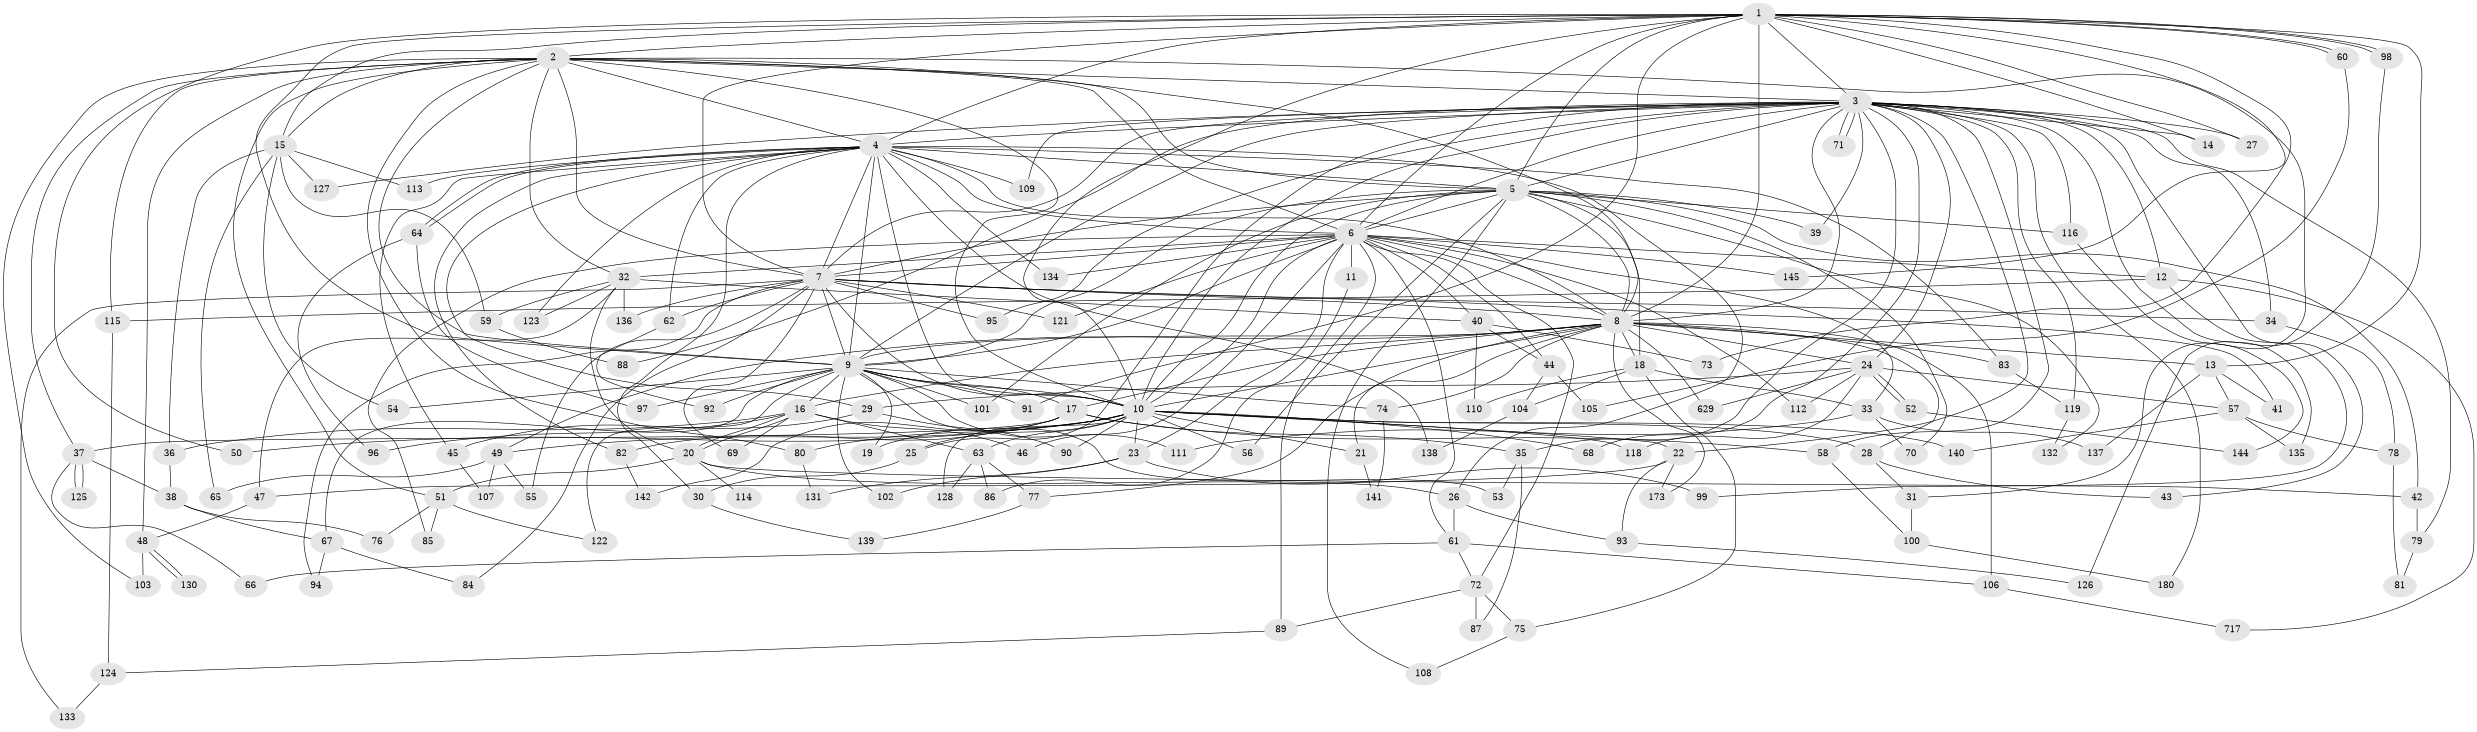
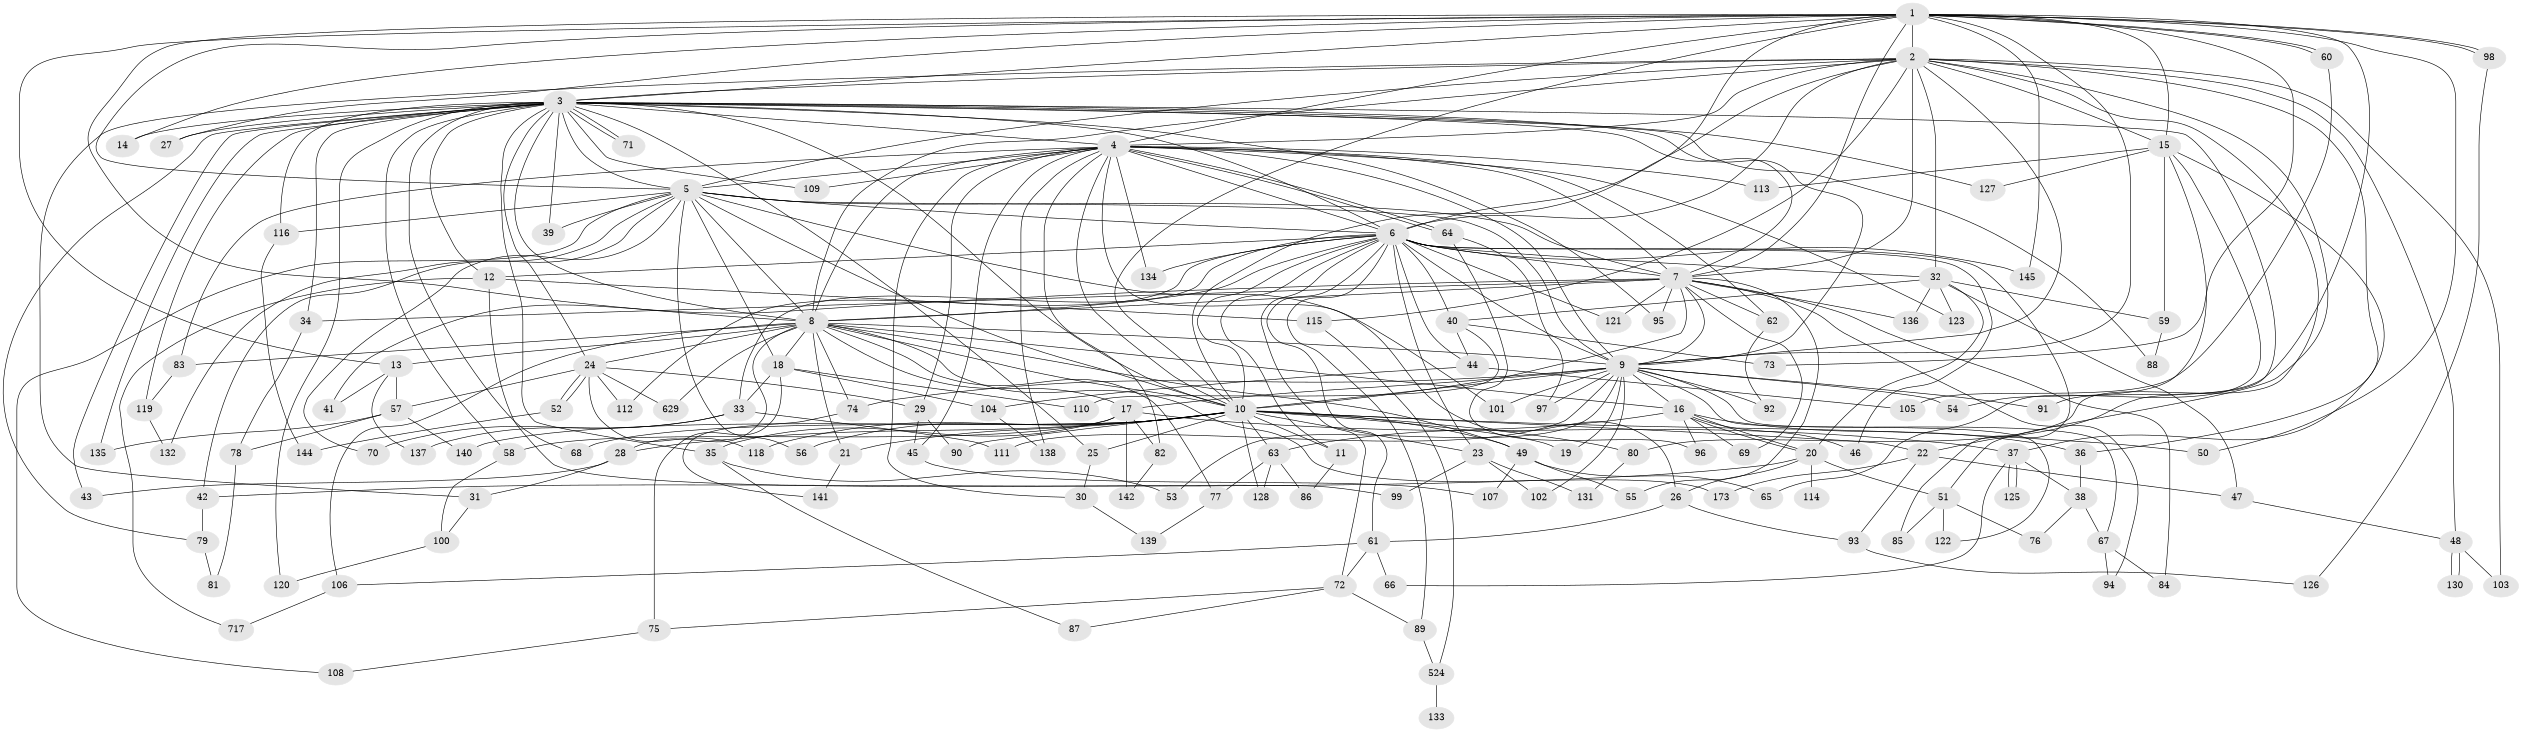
(229, 299) -> none
none -> (1291, 432)
(2166, 586) -> (281, 586)
(108, 674) -> (1436, 674)
